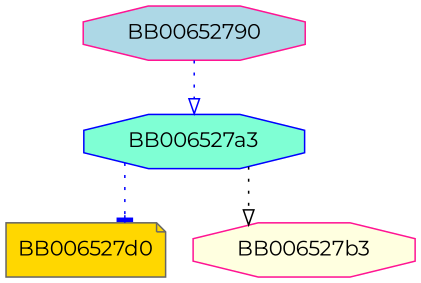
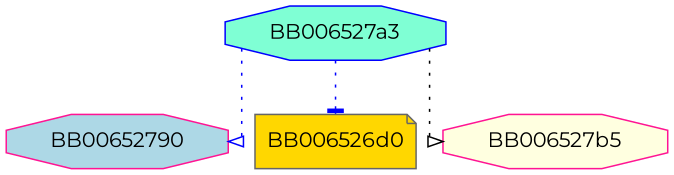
(194, 80) -> (242, 96)
(86, 250) -> (336, 142)
(304, 250) -> (555, 142)
